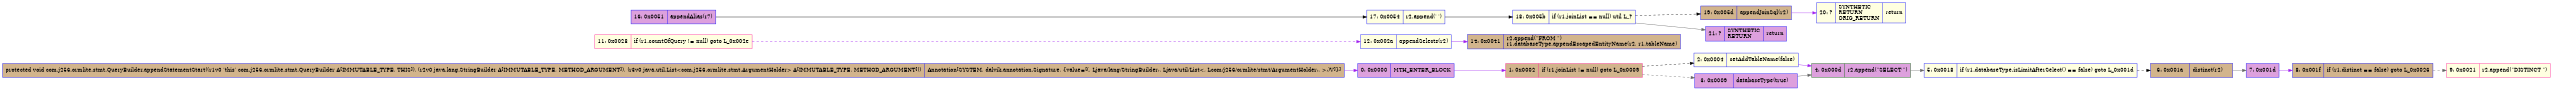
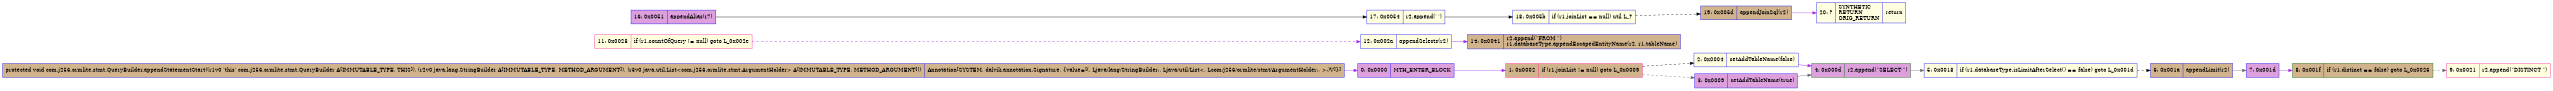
(1746, 34) -> none
(2208, 70) -> (2208, 70)
(2363, 70) -> (2363, 70)
(1762, 81) -> (1763, 81)
